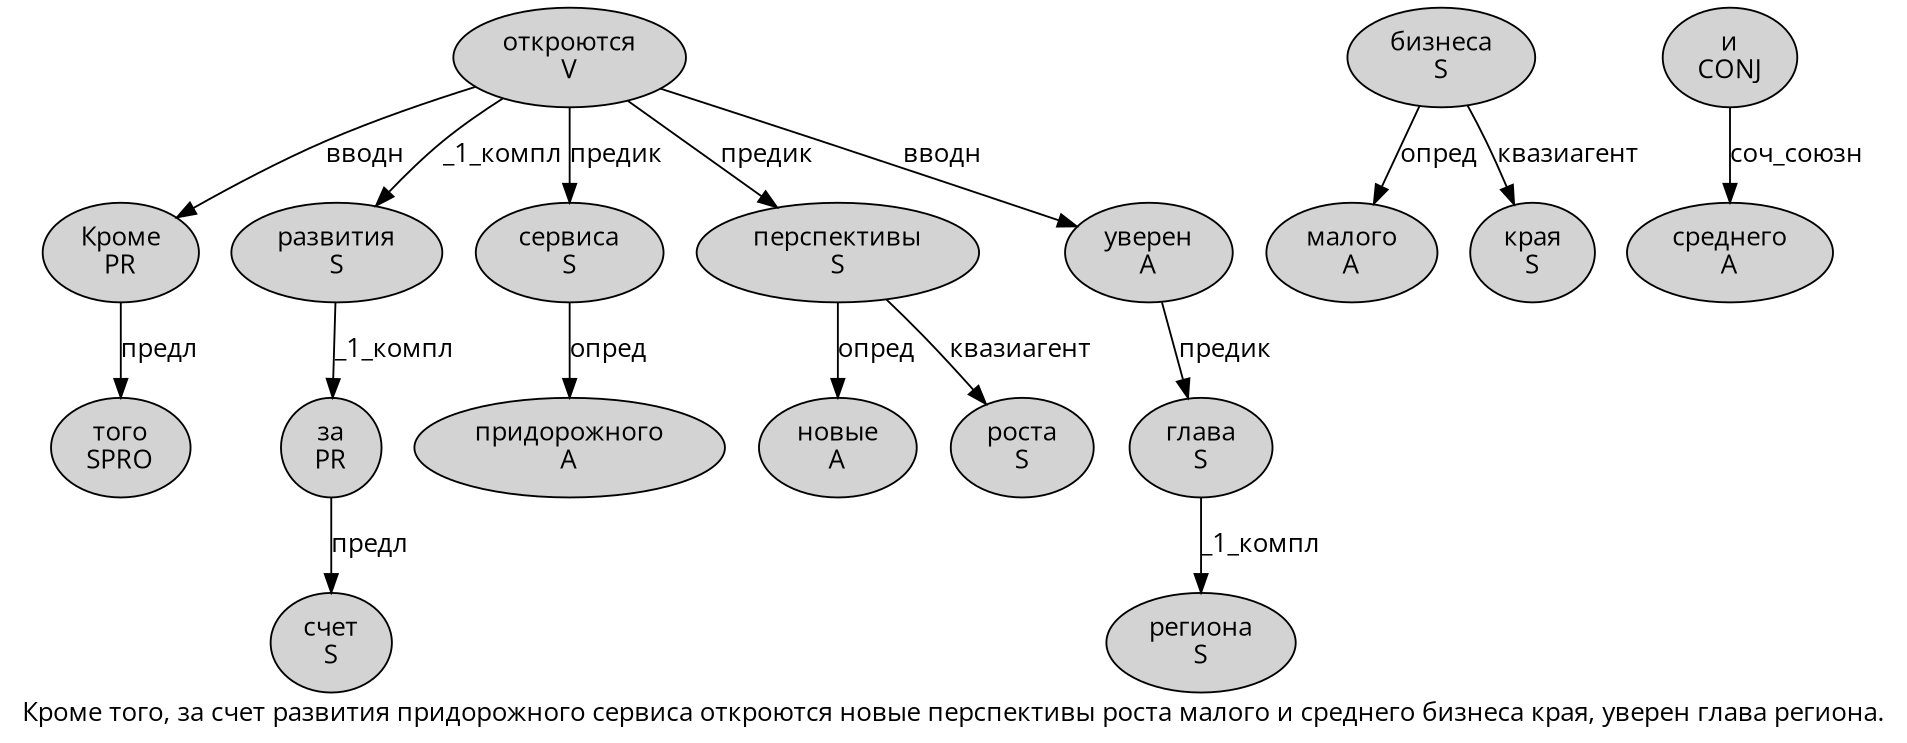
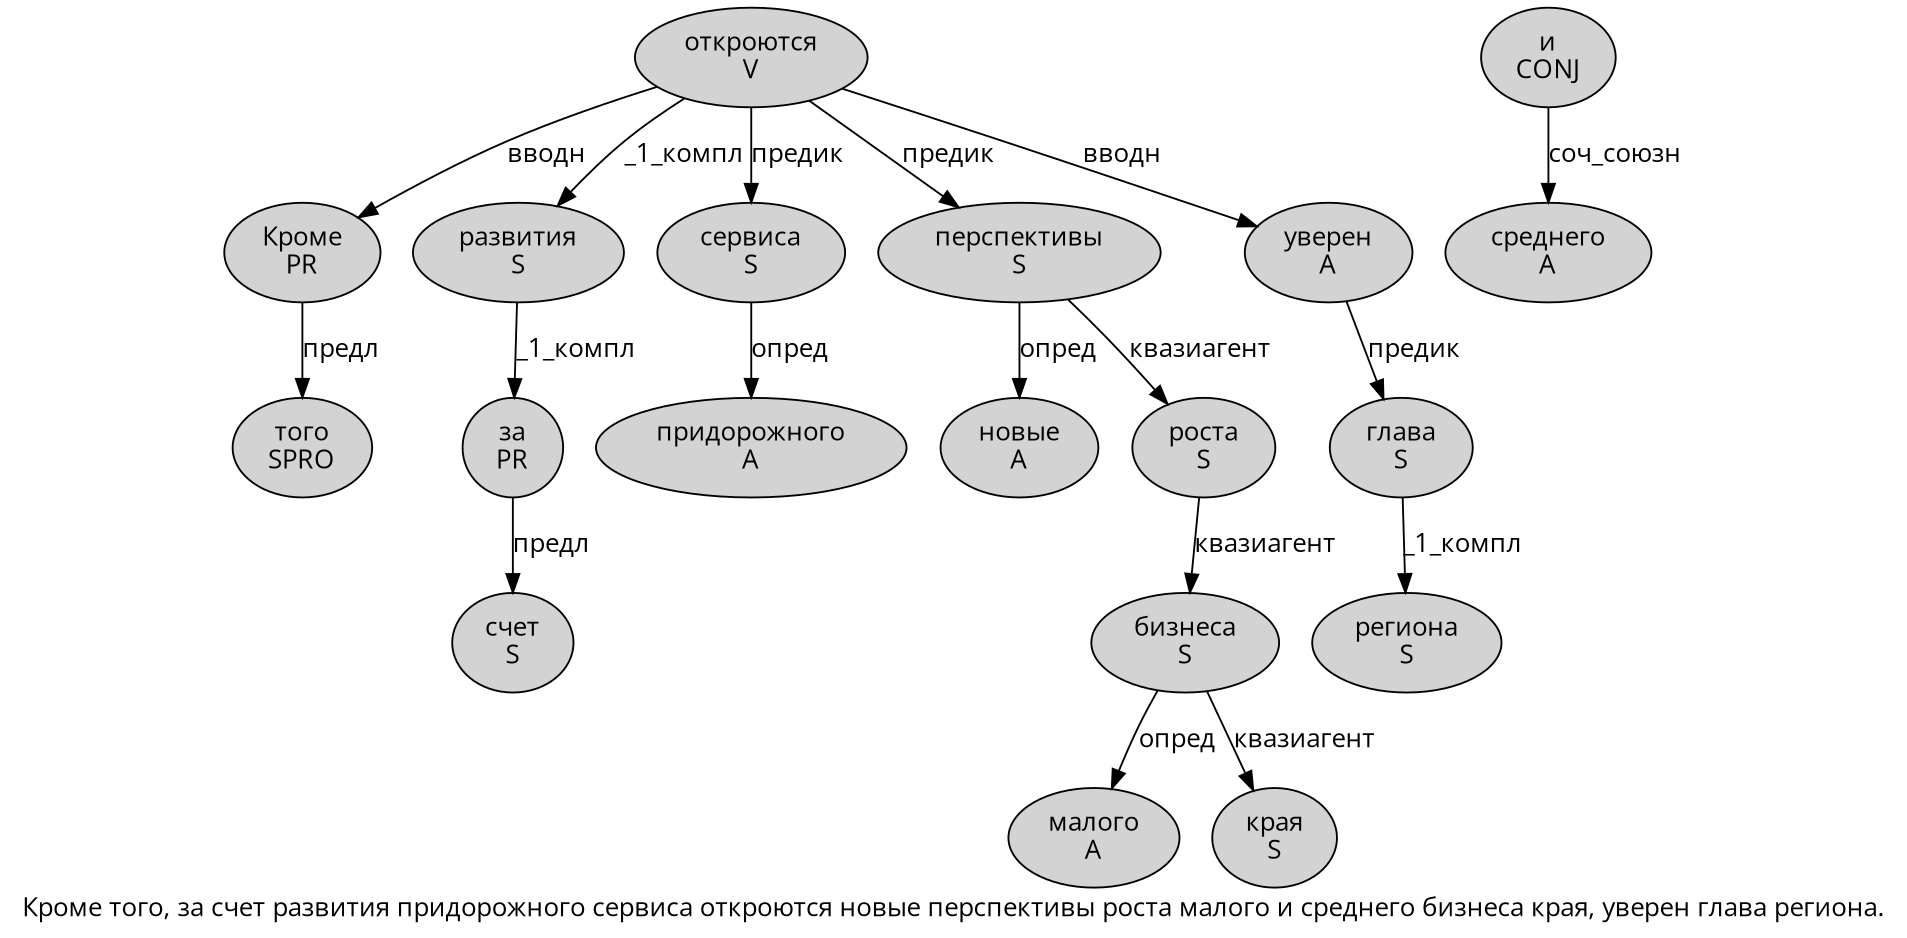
none -> (1195, 536)
